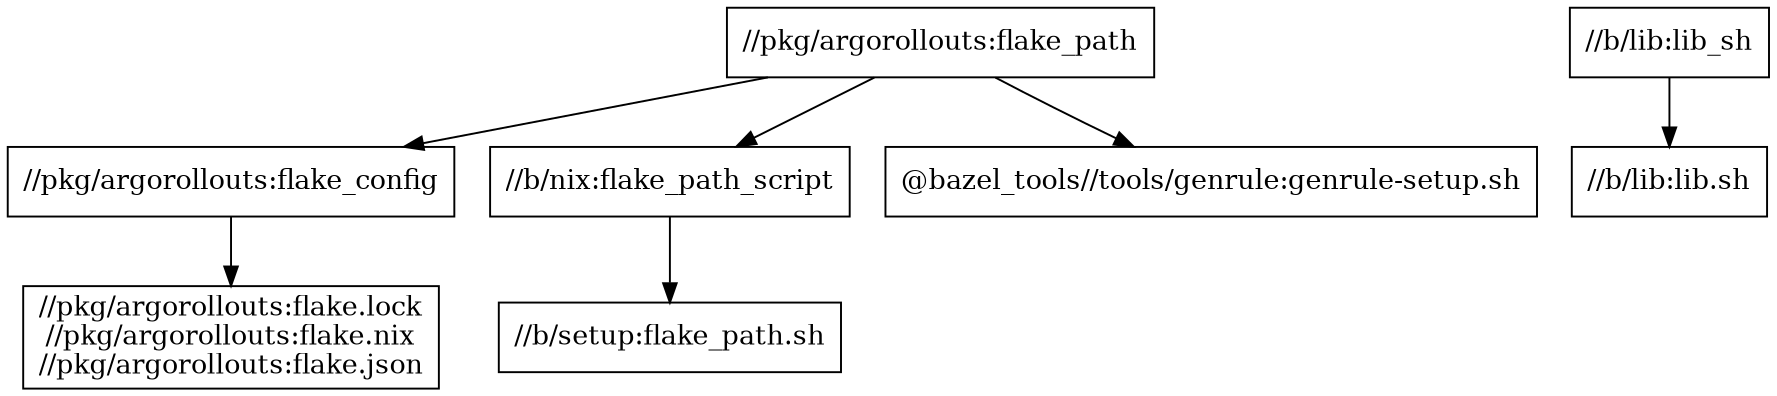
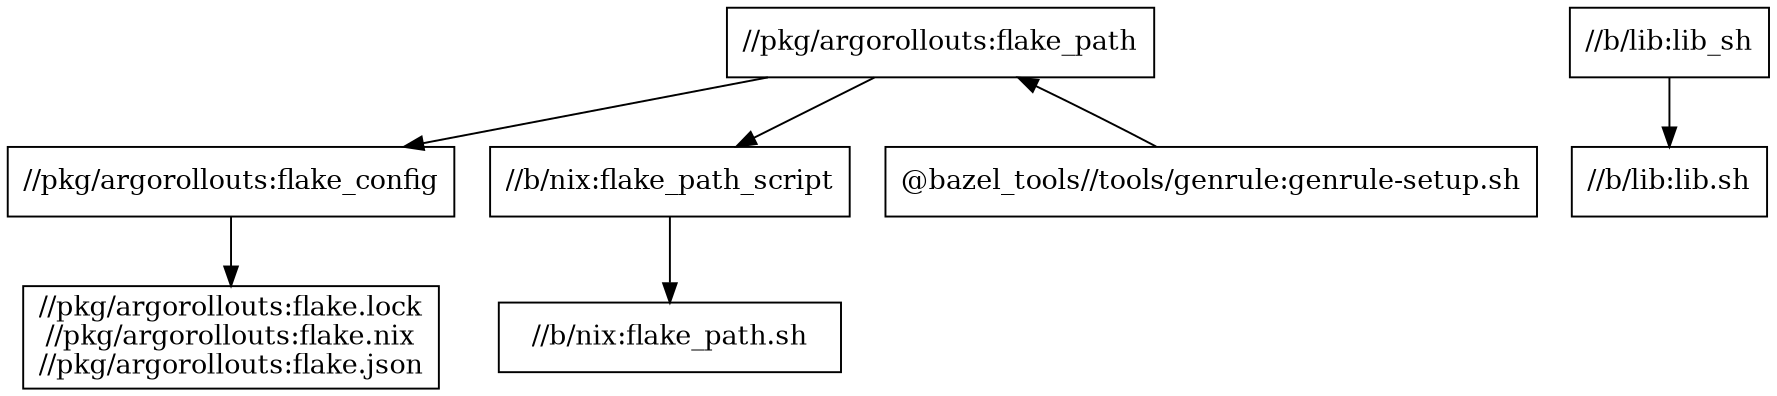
(1056, 108) -> (1096, 116)
(670, 337) -> (670, 337)
